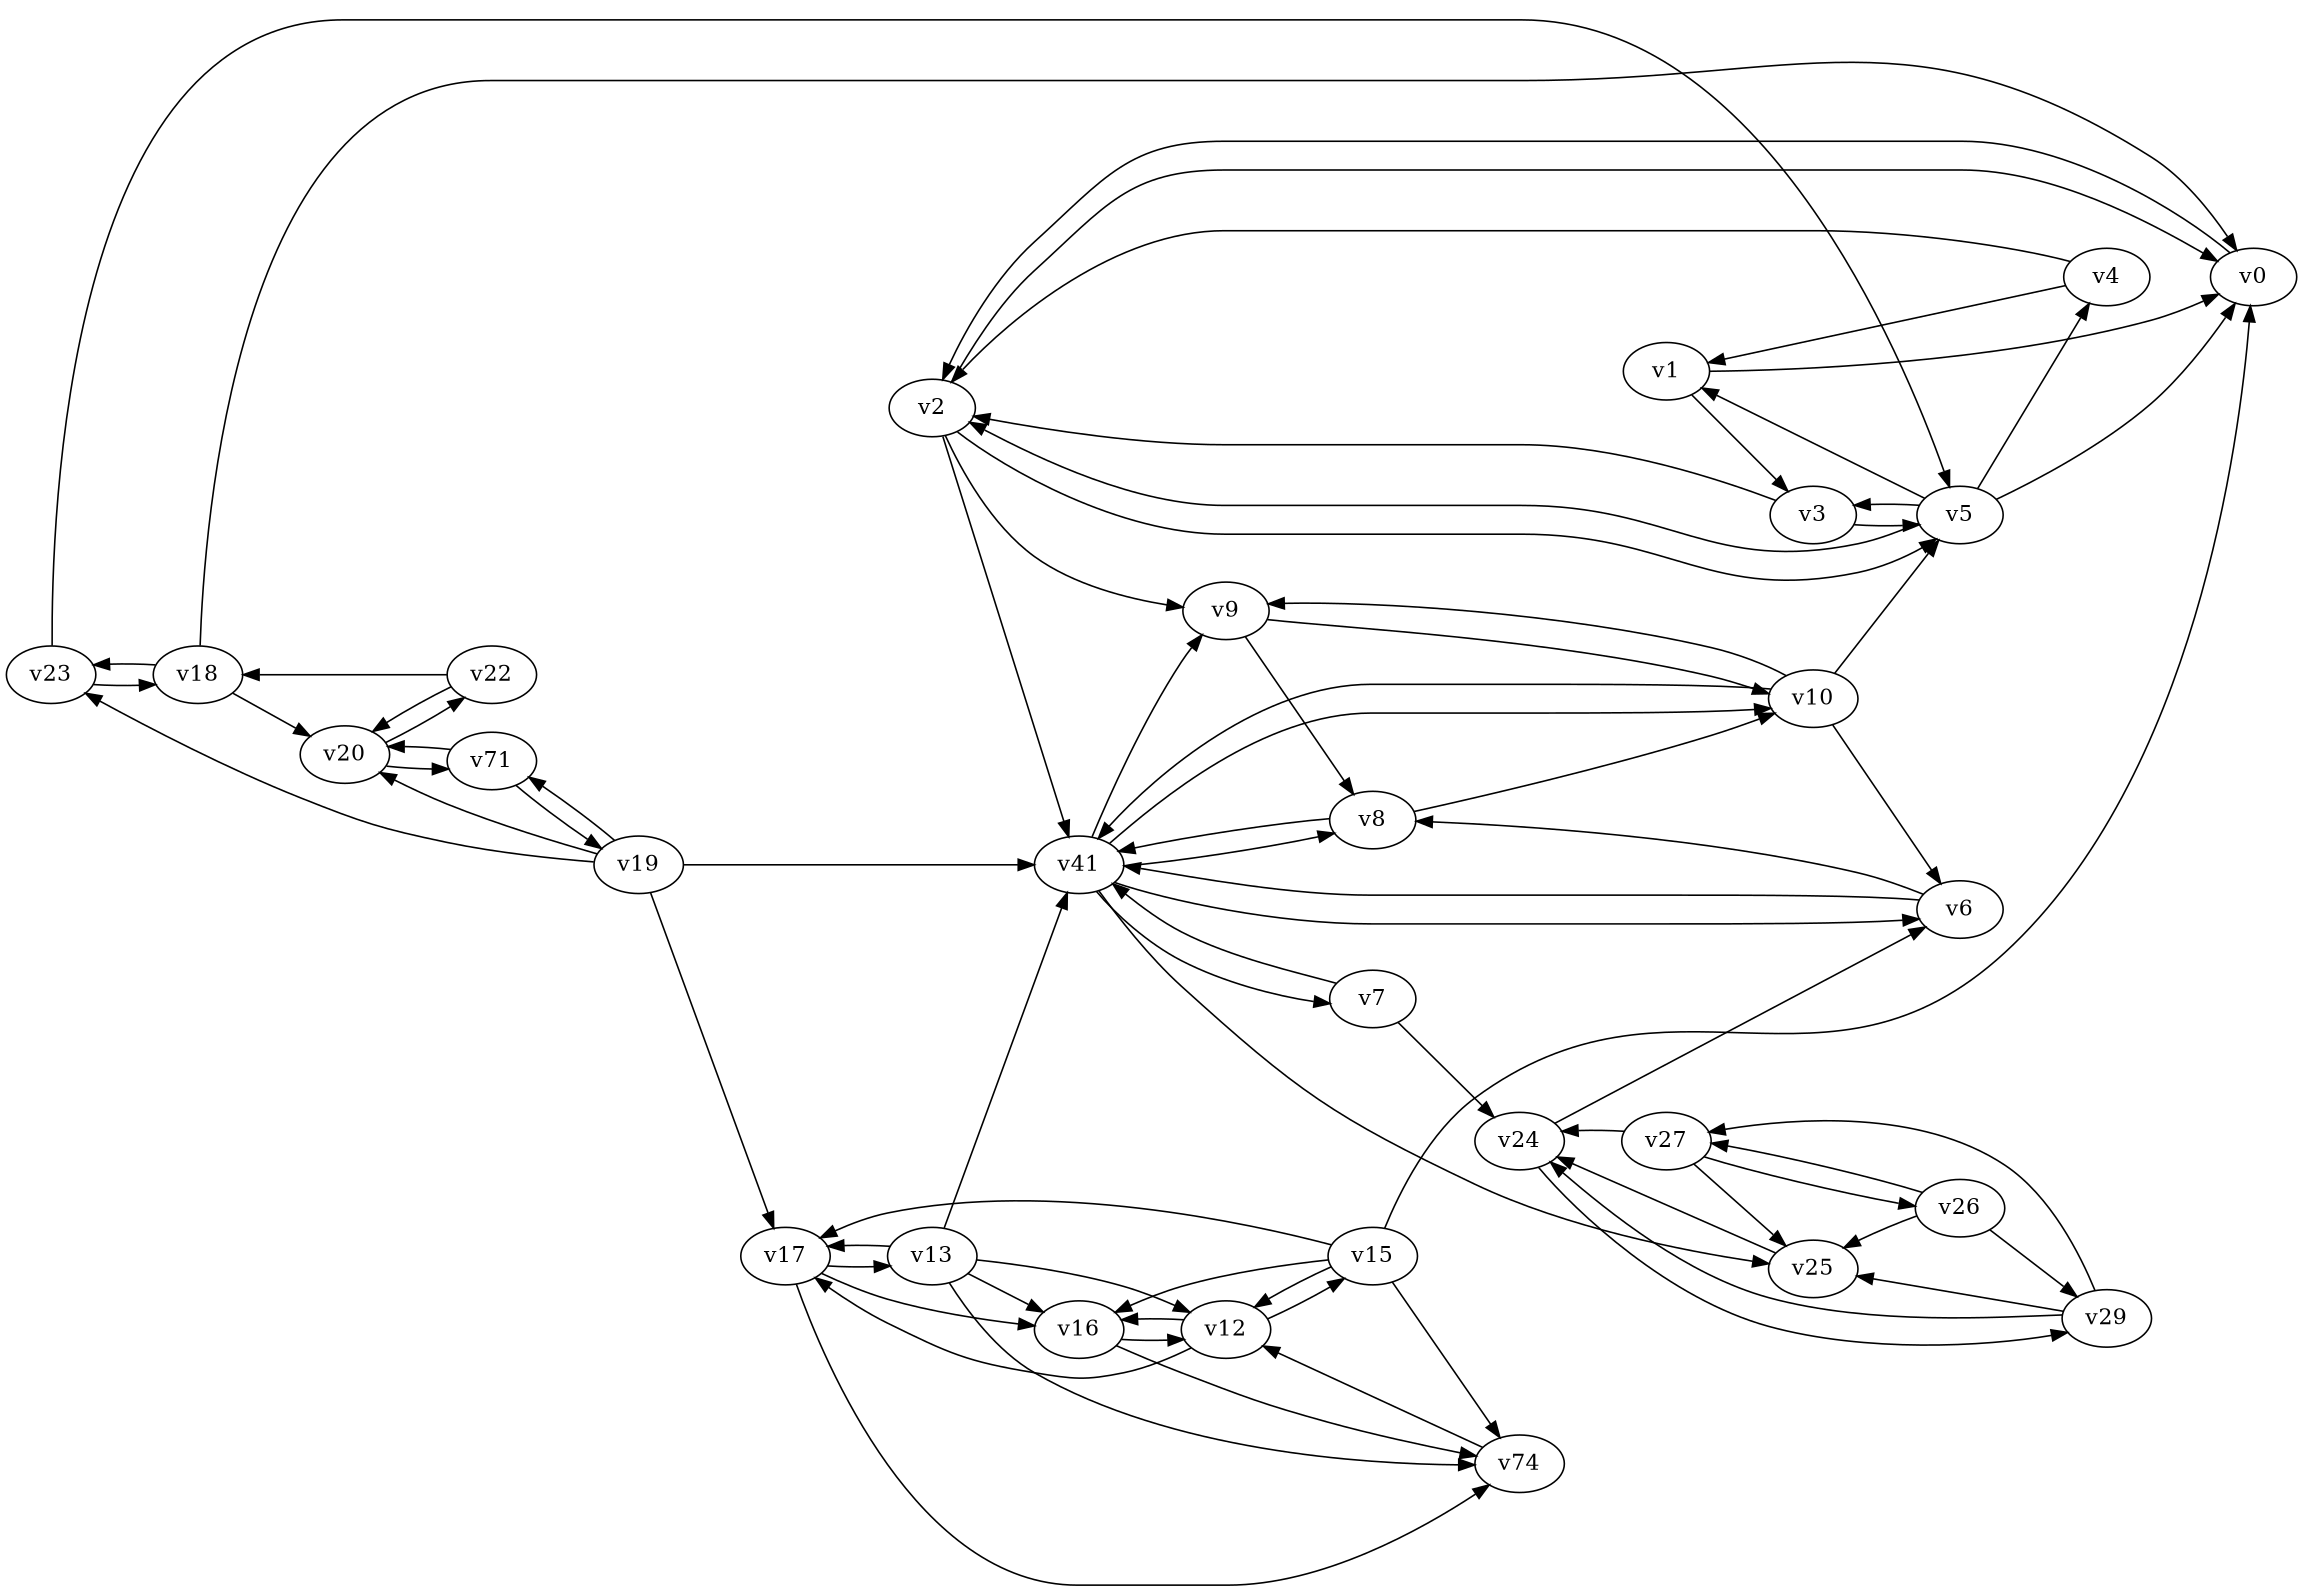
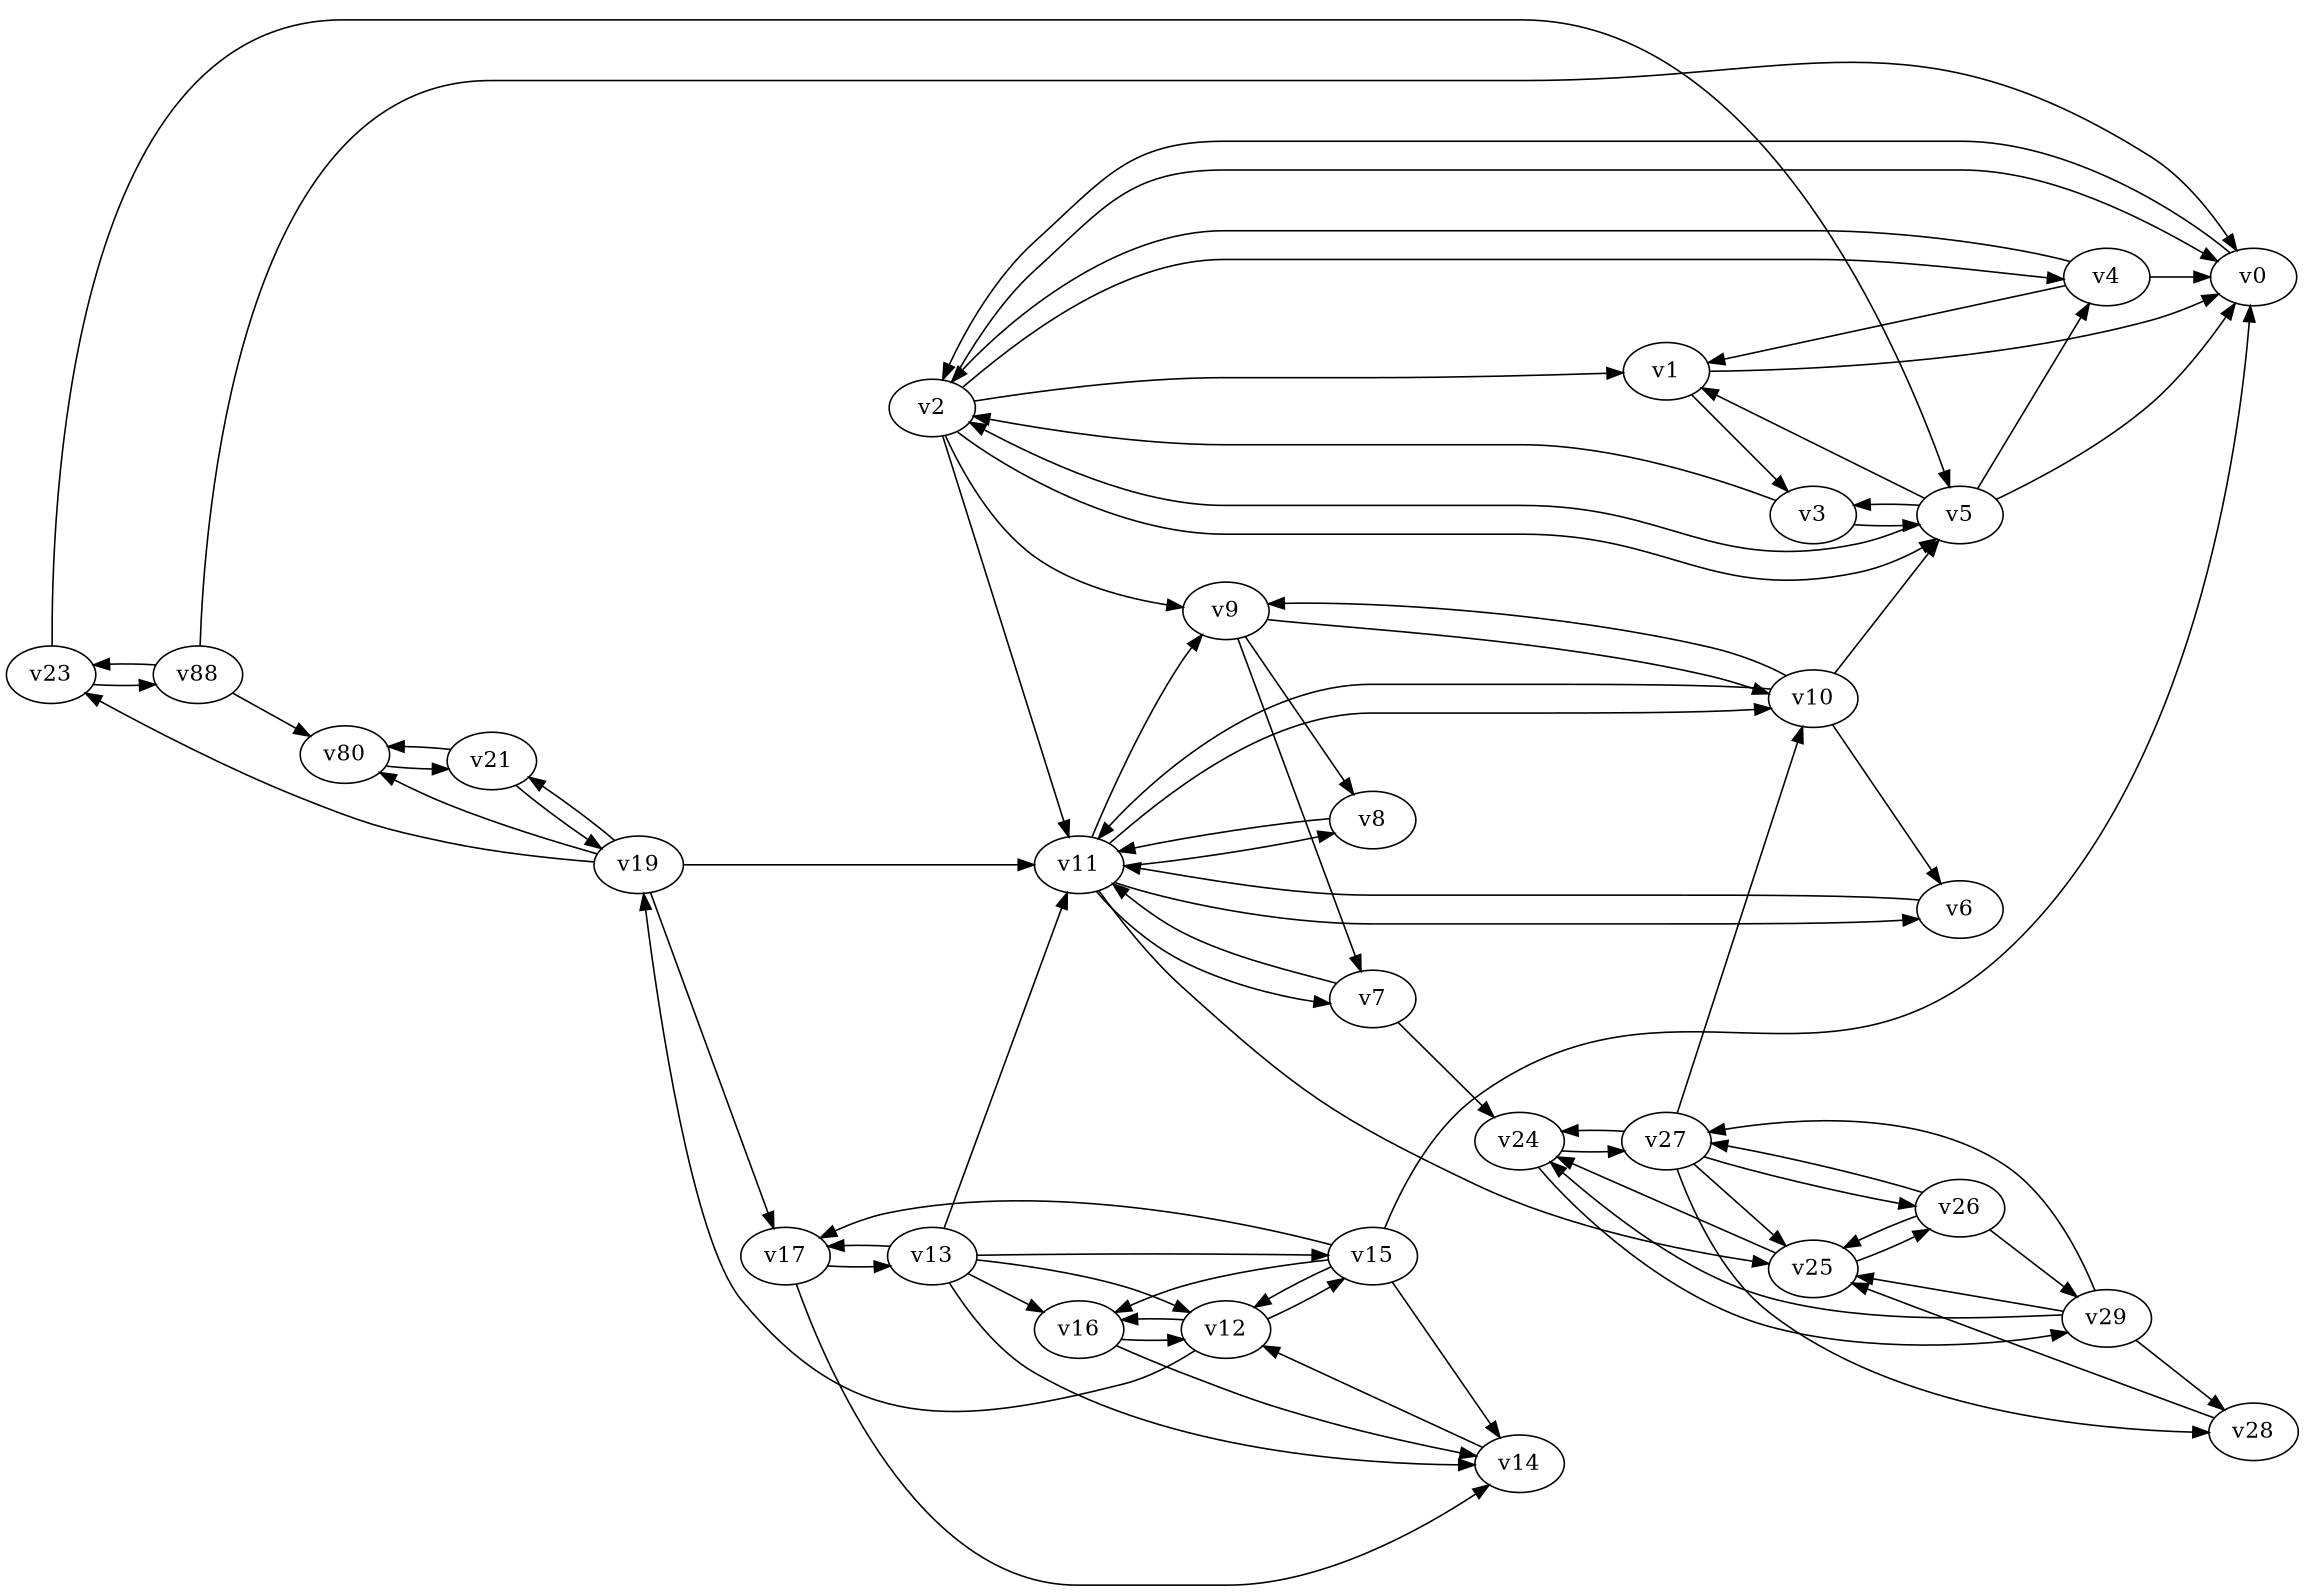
none -> (1488, 259)
none -> (2172, 277)
none -> (1290, 378)
(198, 675) -> (198, 675)
(492, 675) -> none
(345, 755) -> (345, 755)
(492, 761) -> (492, 761)
(1588, 770) -> (1734, 937)
none -> (1297, 797)
(1680, 842) -> none
(1079, 865) -> (1079, 865)
(1751, 1020) -> (1585, 1152)
none -> (1886, 1250)
none -> (1144, 1254)
(918, 1307) -> none
(1004, 1367) -> (774, 1335)
none -> (2254, 1432)
(1520, 1464) -> (1520, 1464)
